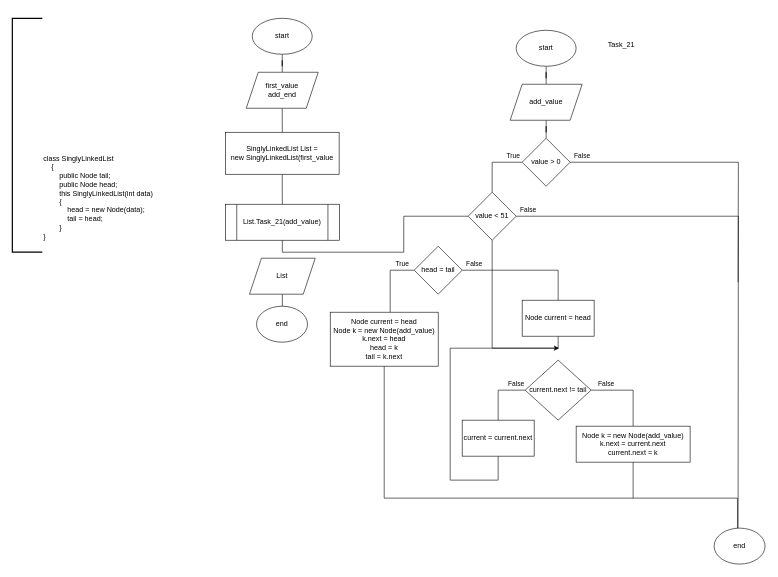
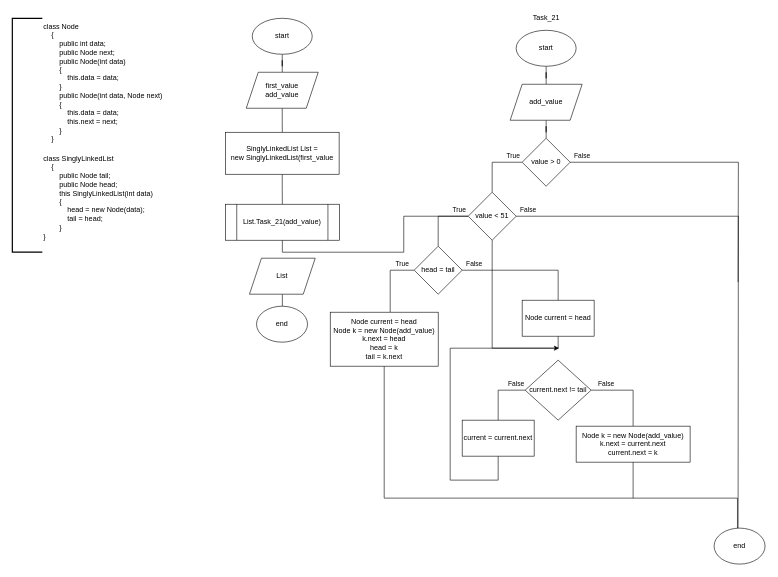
(621, 45) -> (546, 18)
none -> (108, 81)
(282, 90) -> (282, 90)
none -> (438, 232)
